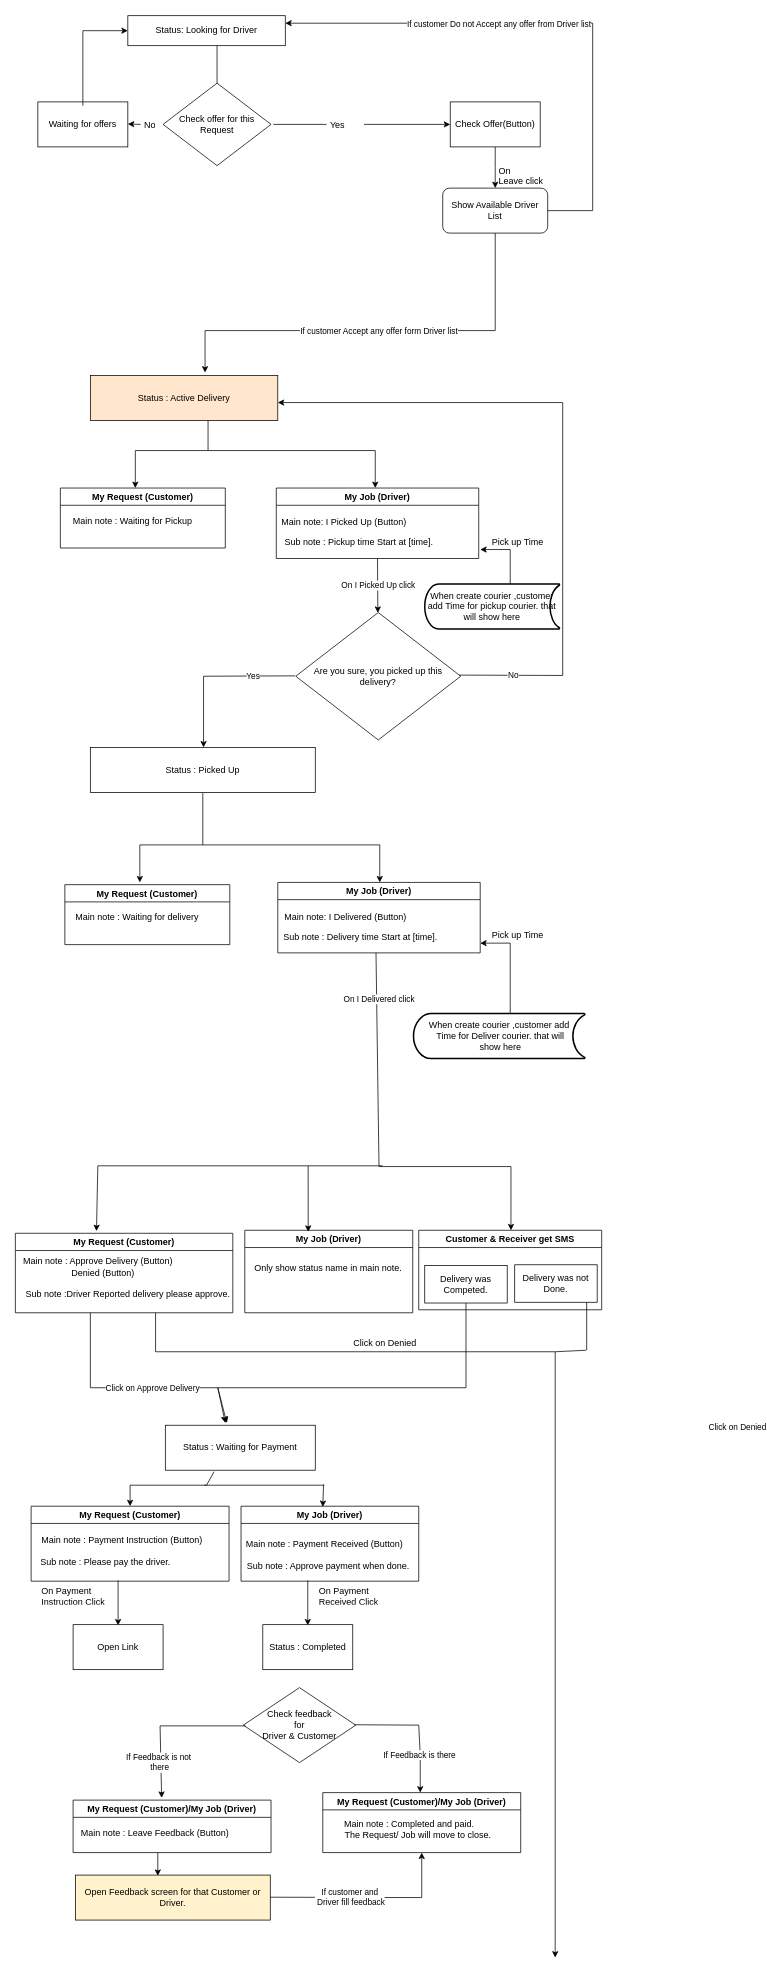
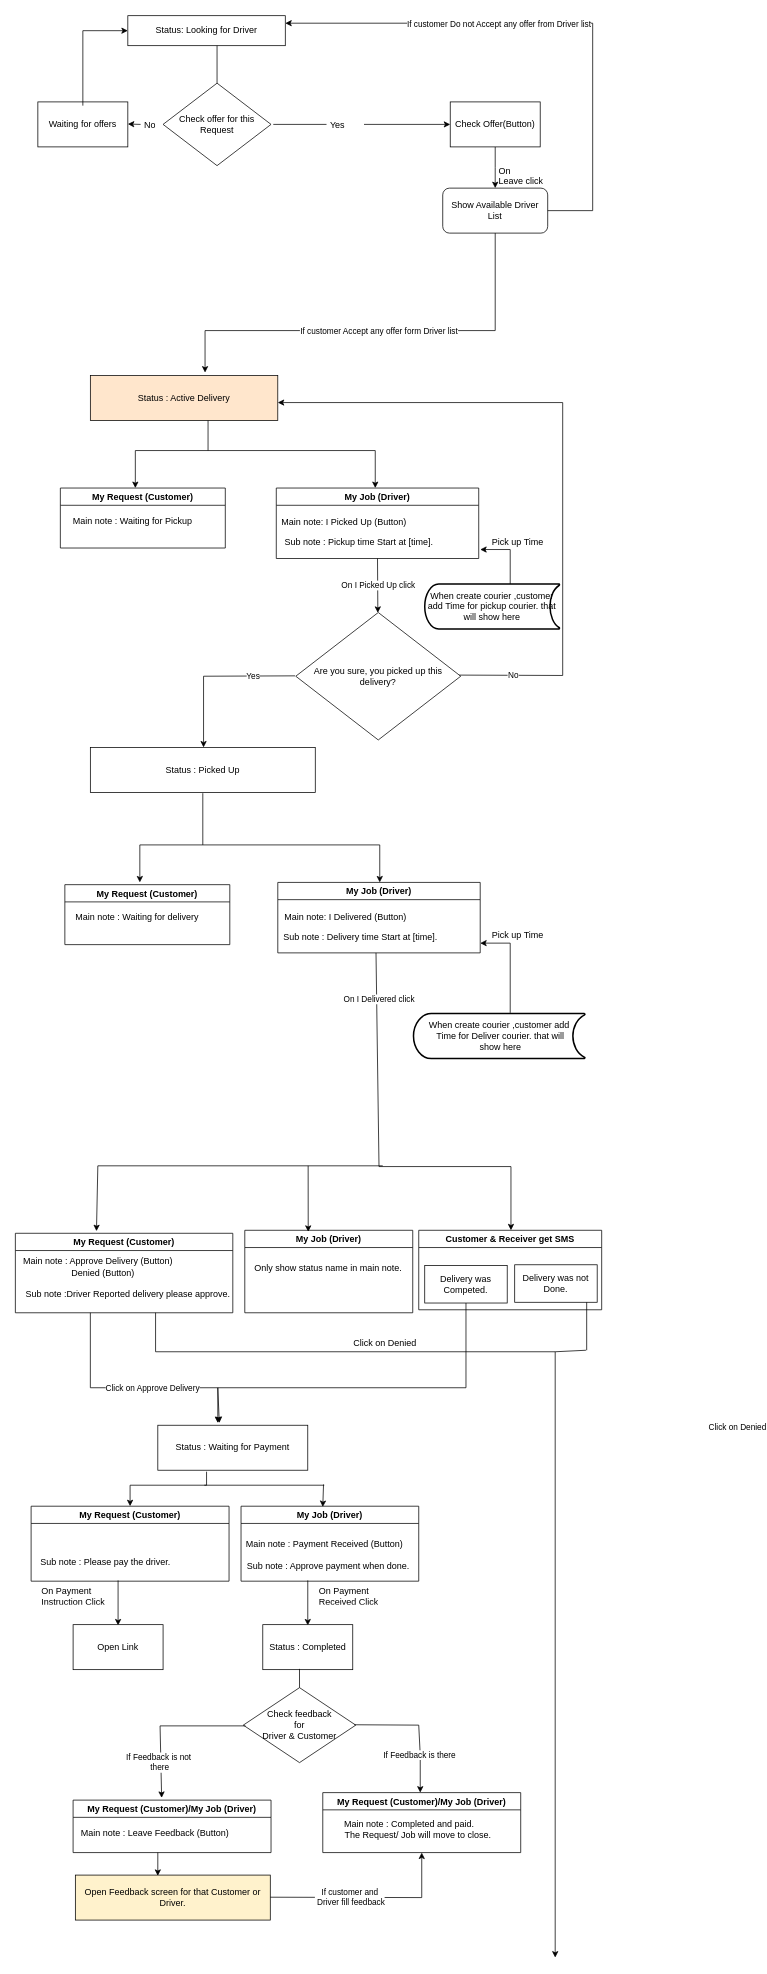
(240, 1448) -> (233, 1448)
(122, 1540) -> none
none -> (300, 1678)
